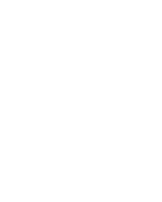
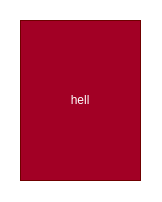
none -> (81, 101)
